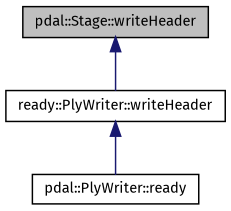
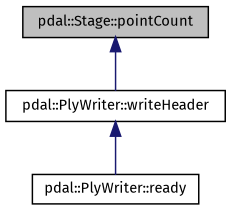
(116, 22) -> (116, 22)
(116, 106) -> (116, 106)
